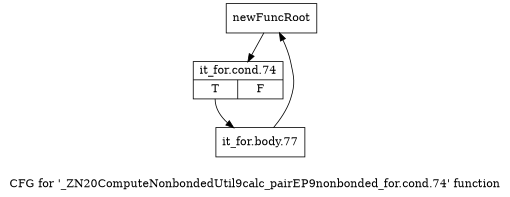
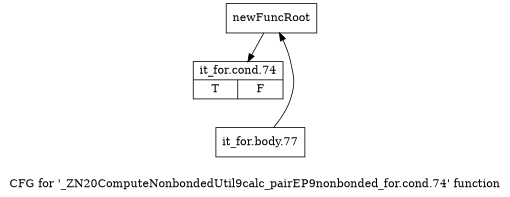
(219, 112) -> none
